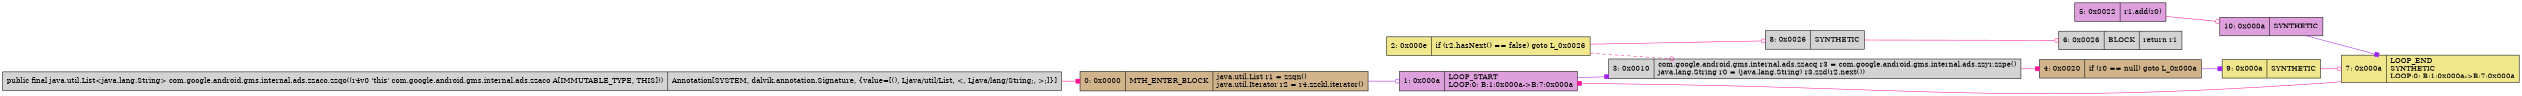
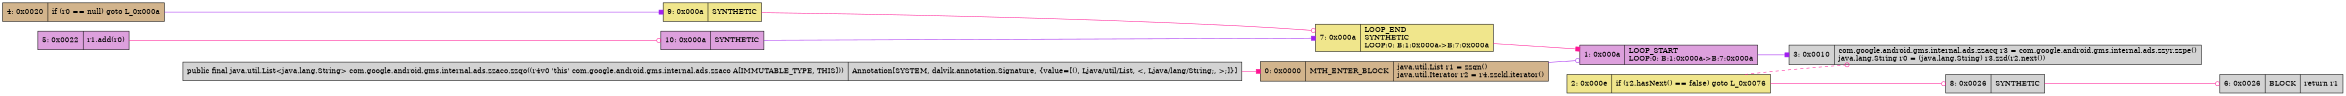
(1511, 46) -> (1691, 83)
(2028, 69) -> none
